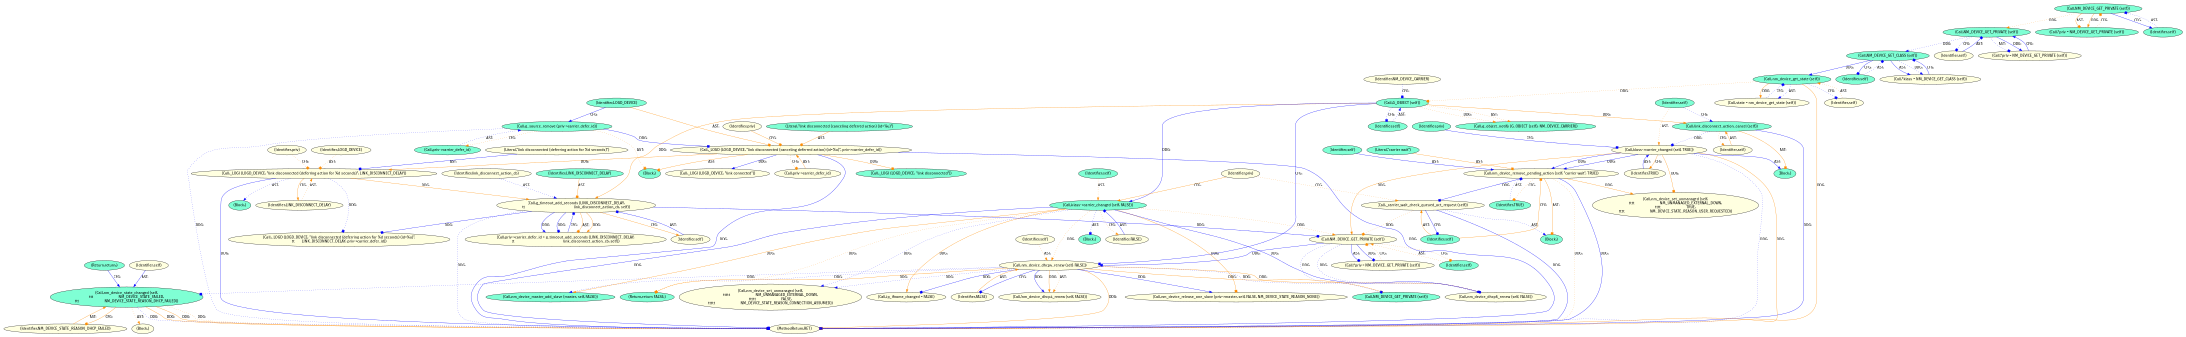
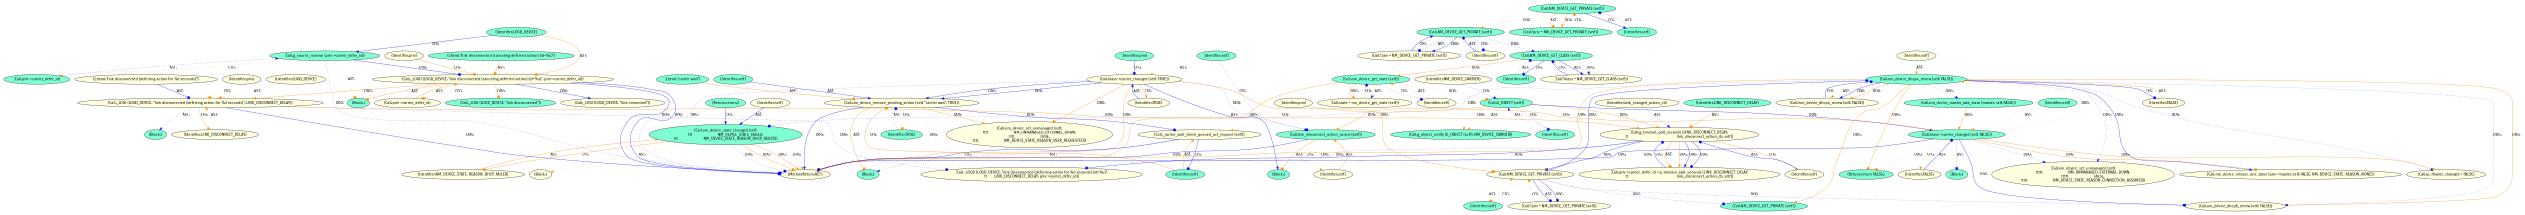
(1841, 67) -> (1462, 67)
(1402, 90) -> (1479, 91)
(1692, 138) -> (1237, 111)
(487, 174) -> (1637, 103)
(1289, 229) -> (1843, 85)
(819, 240) -> (1963, 117)
(1050, 265) -> (1916, 79)
(1557, 265) -> (969, 155)
(970, 278) -> (2197, 122)
